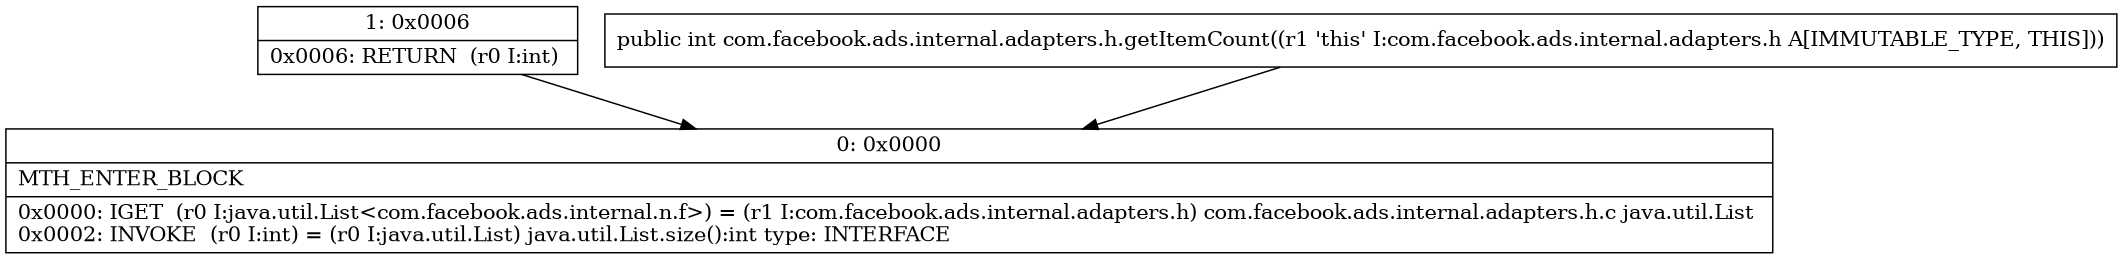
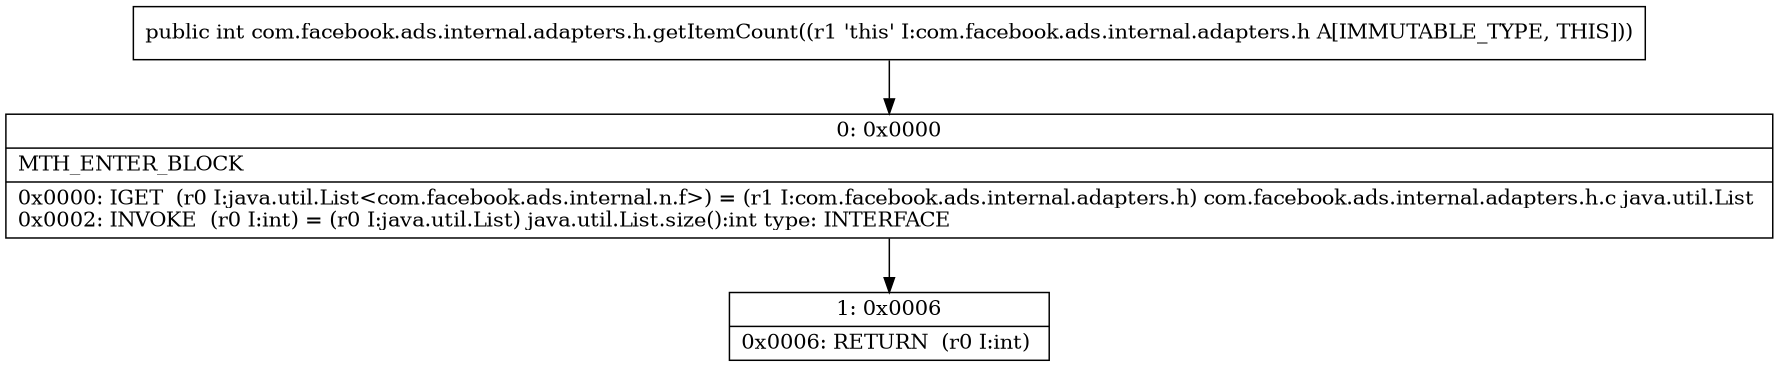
(601, 99) -> (889, 258)
